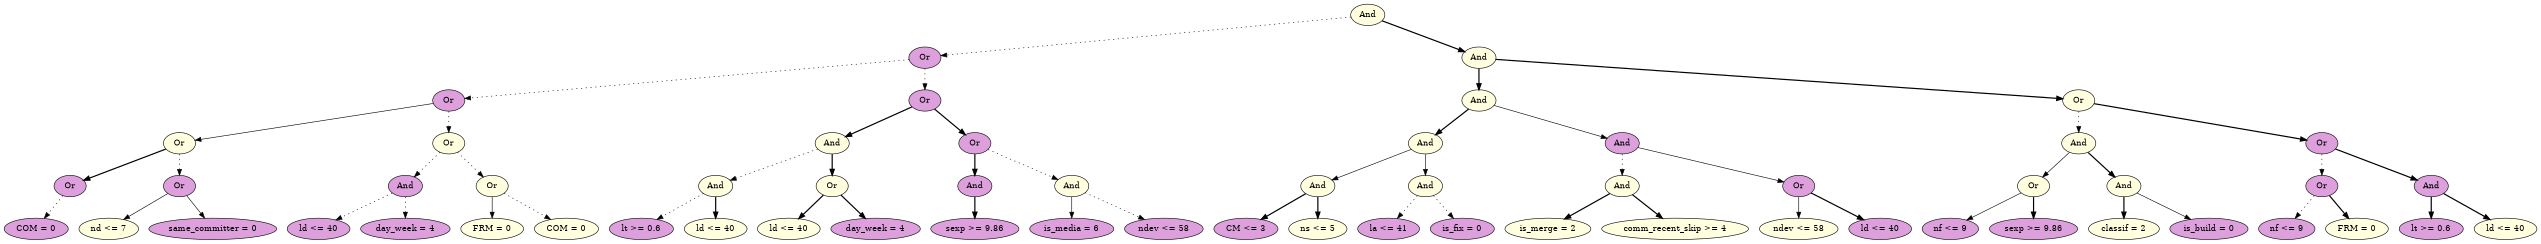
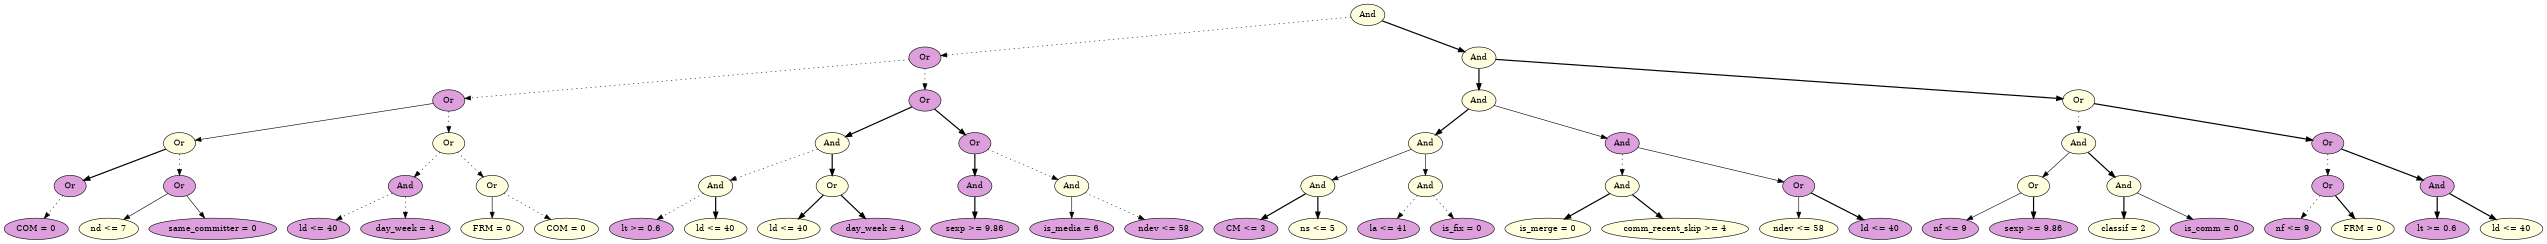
(1548, 229) -> (1548, 229)
(2209, 229) -> (2212, 229)
